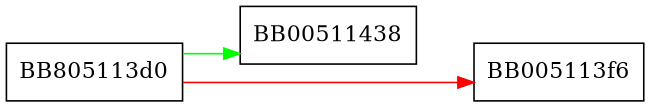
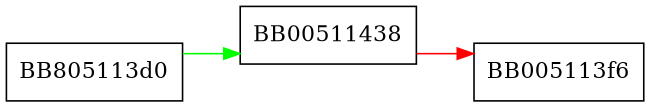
(320, 82) -> (437, 54)
